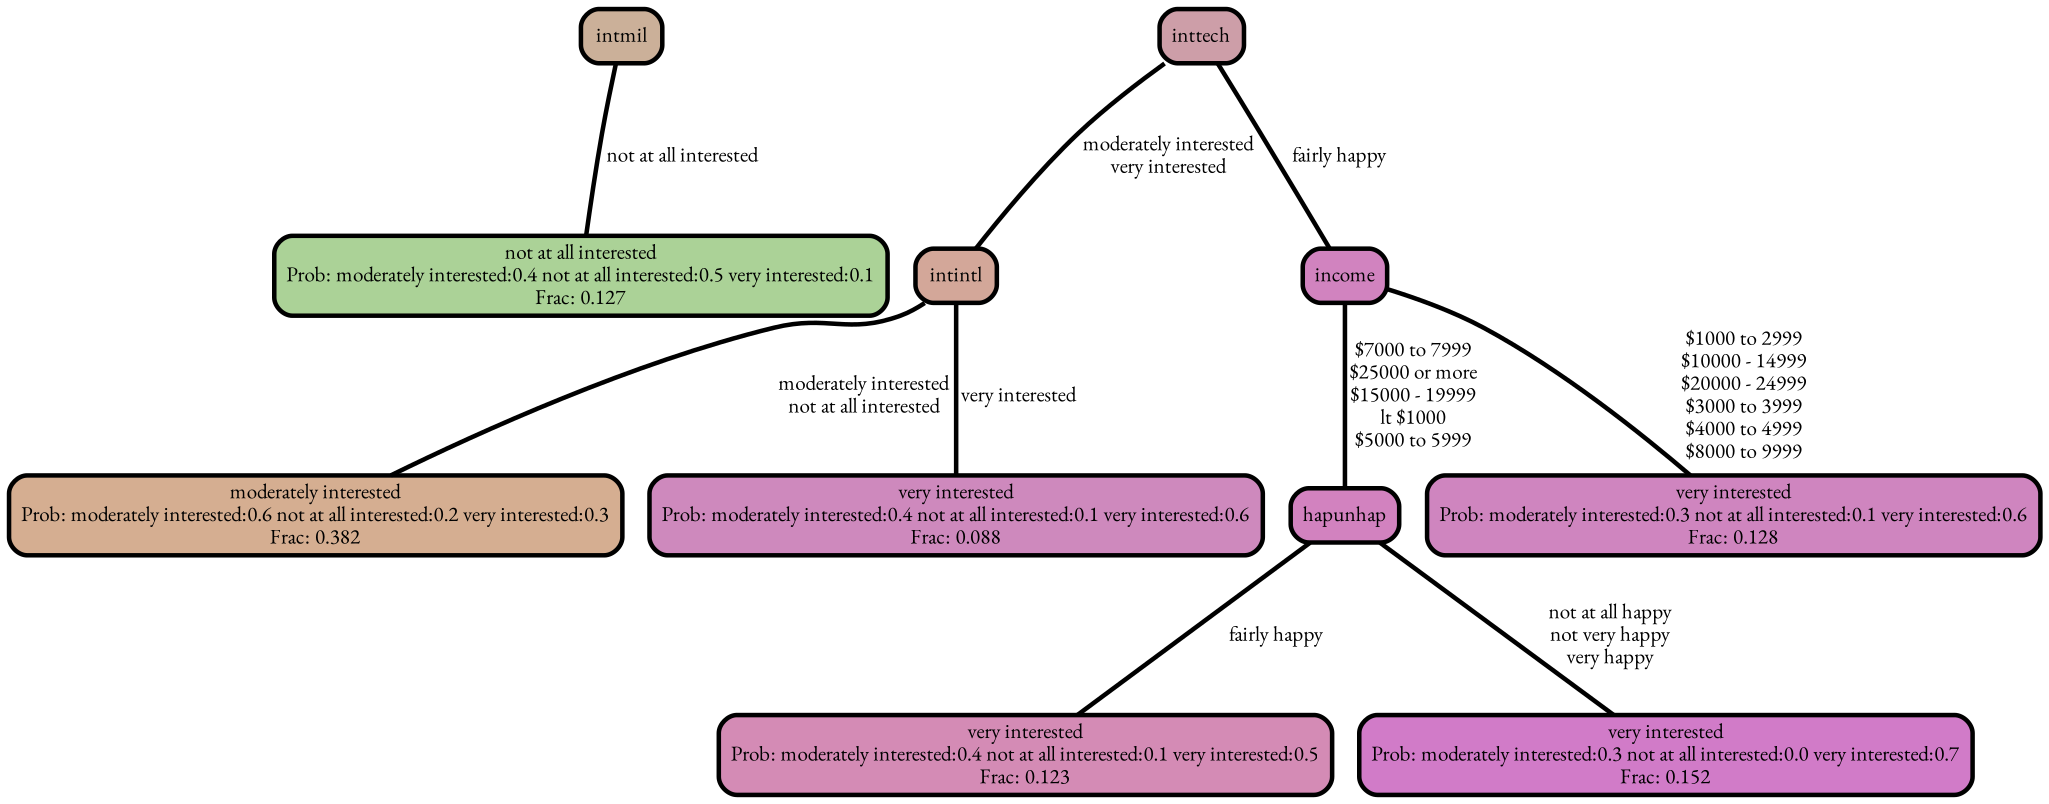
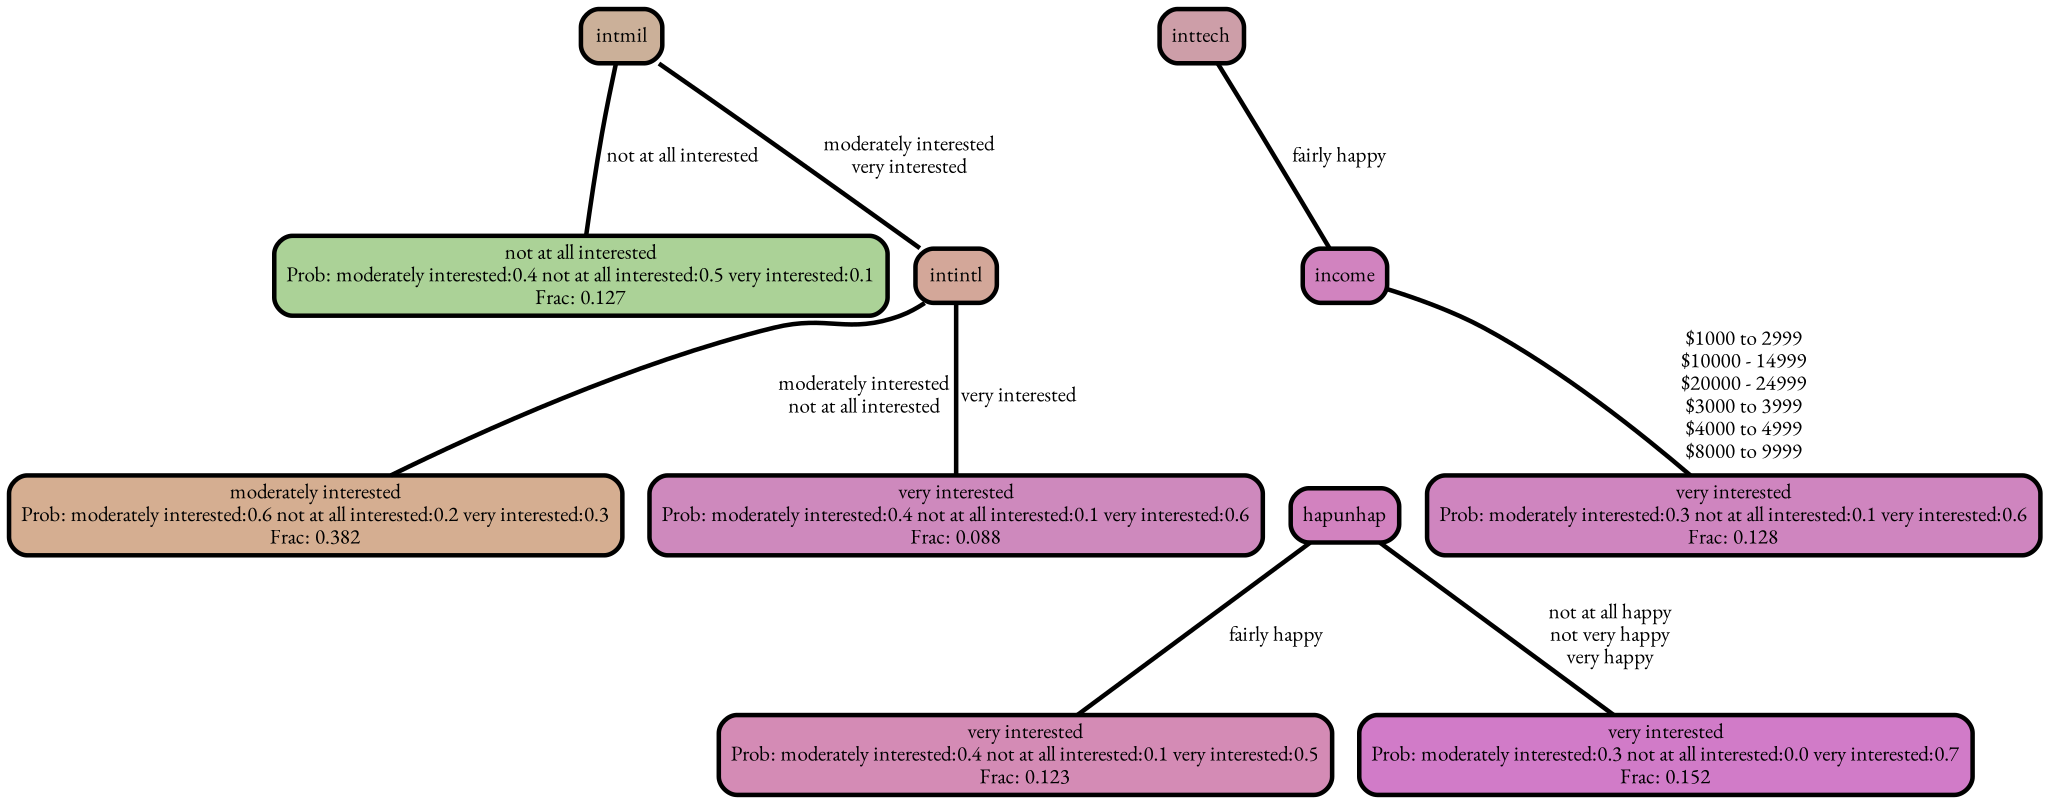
(1063, 148) -> (790, 155)
(1345, 396) -> none
